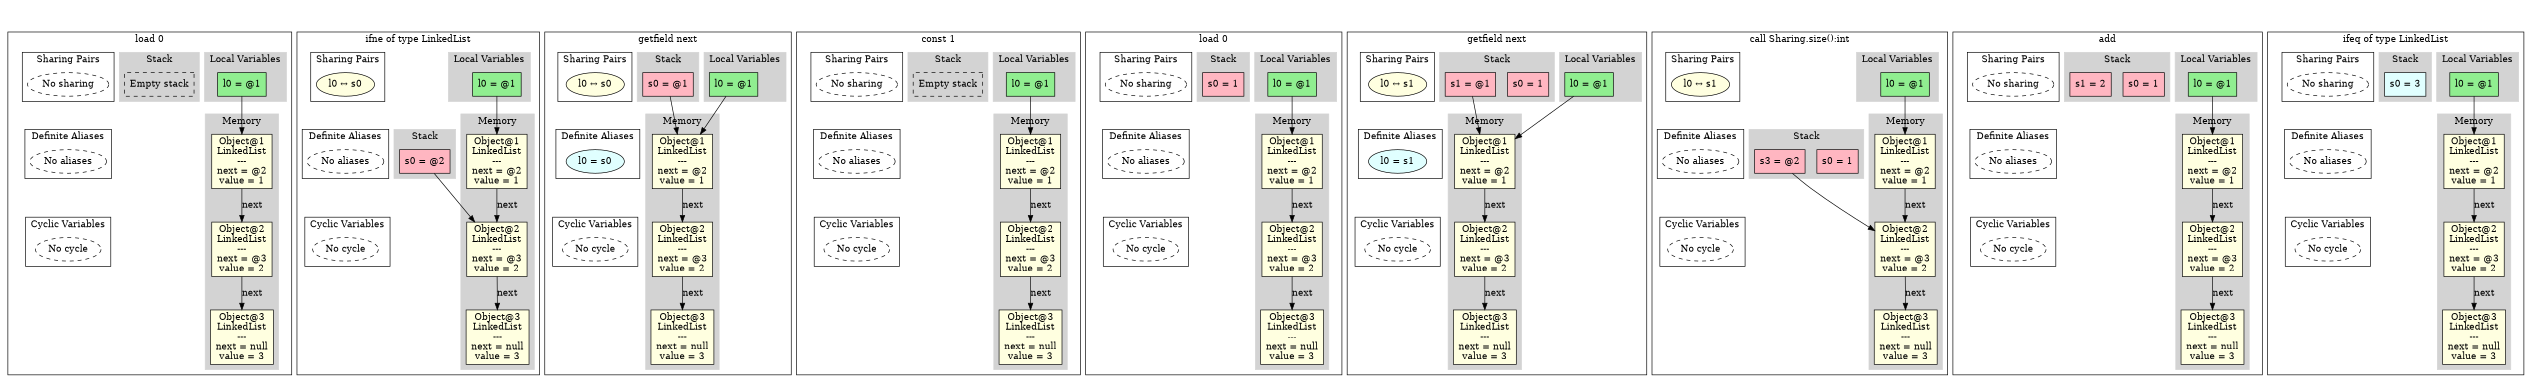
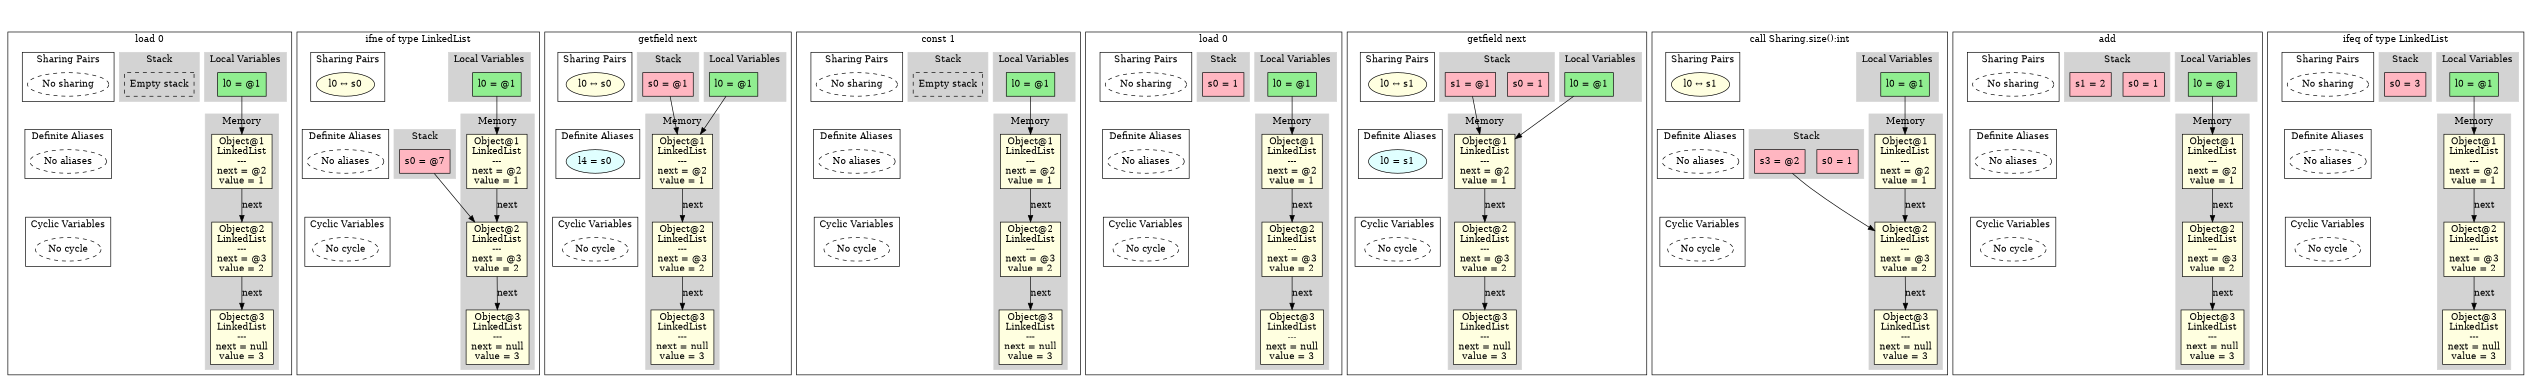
(2405, 84) -> (2405, 84)
(425, 161) -> (425, 161)
(595, 161) -> (595, 161)
